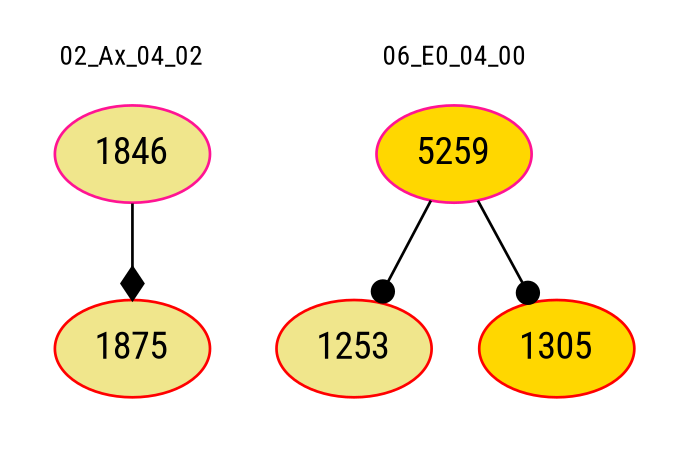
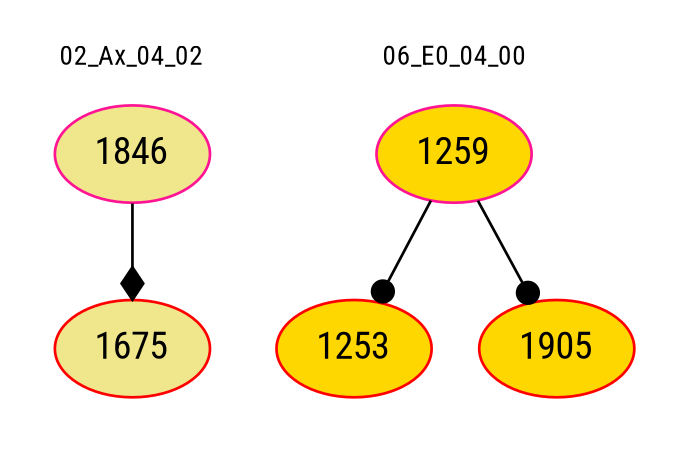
(454, 154) -> (454, 154)
(132, 349) -> (132, 349)
(354, 349) -> (354, 349)
(557, 349) -> (557, 349)
